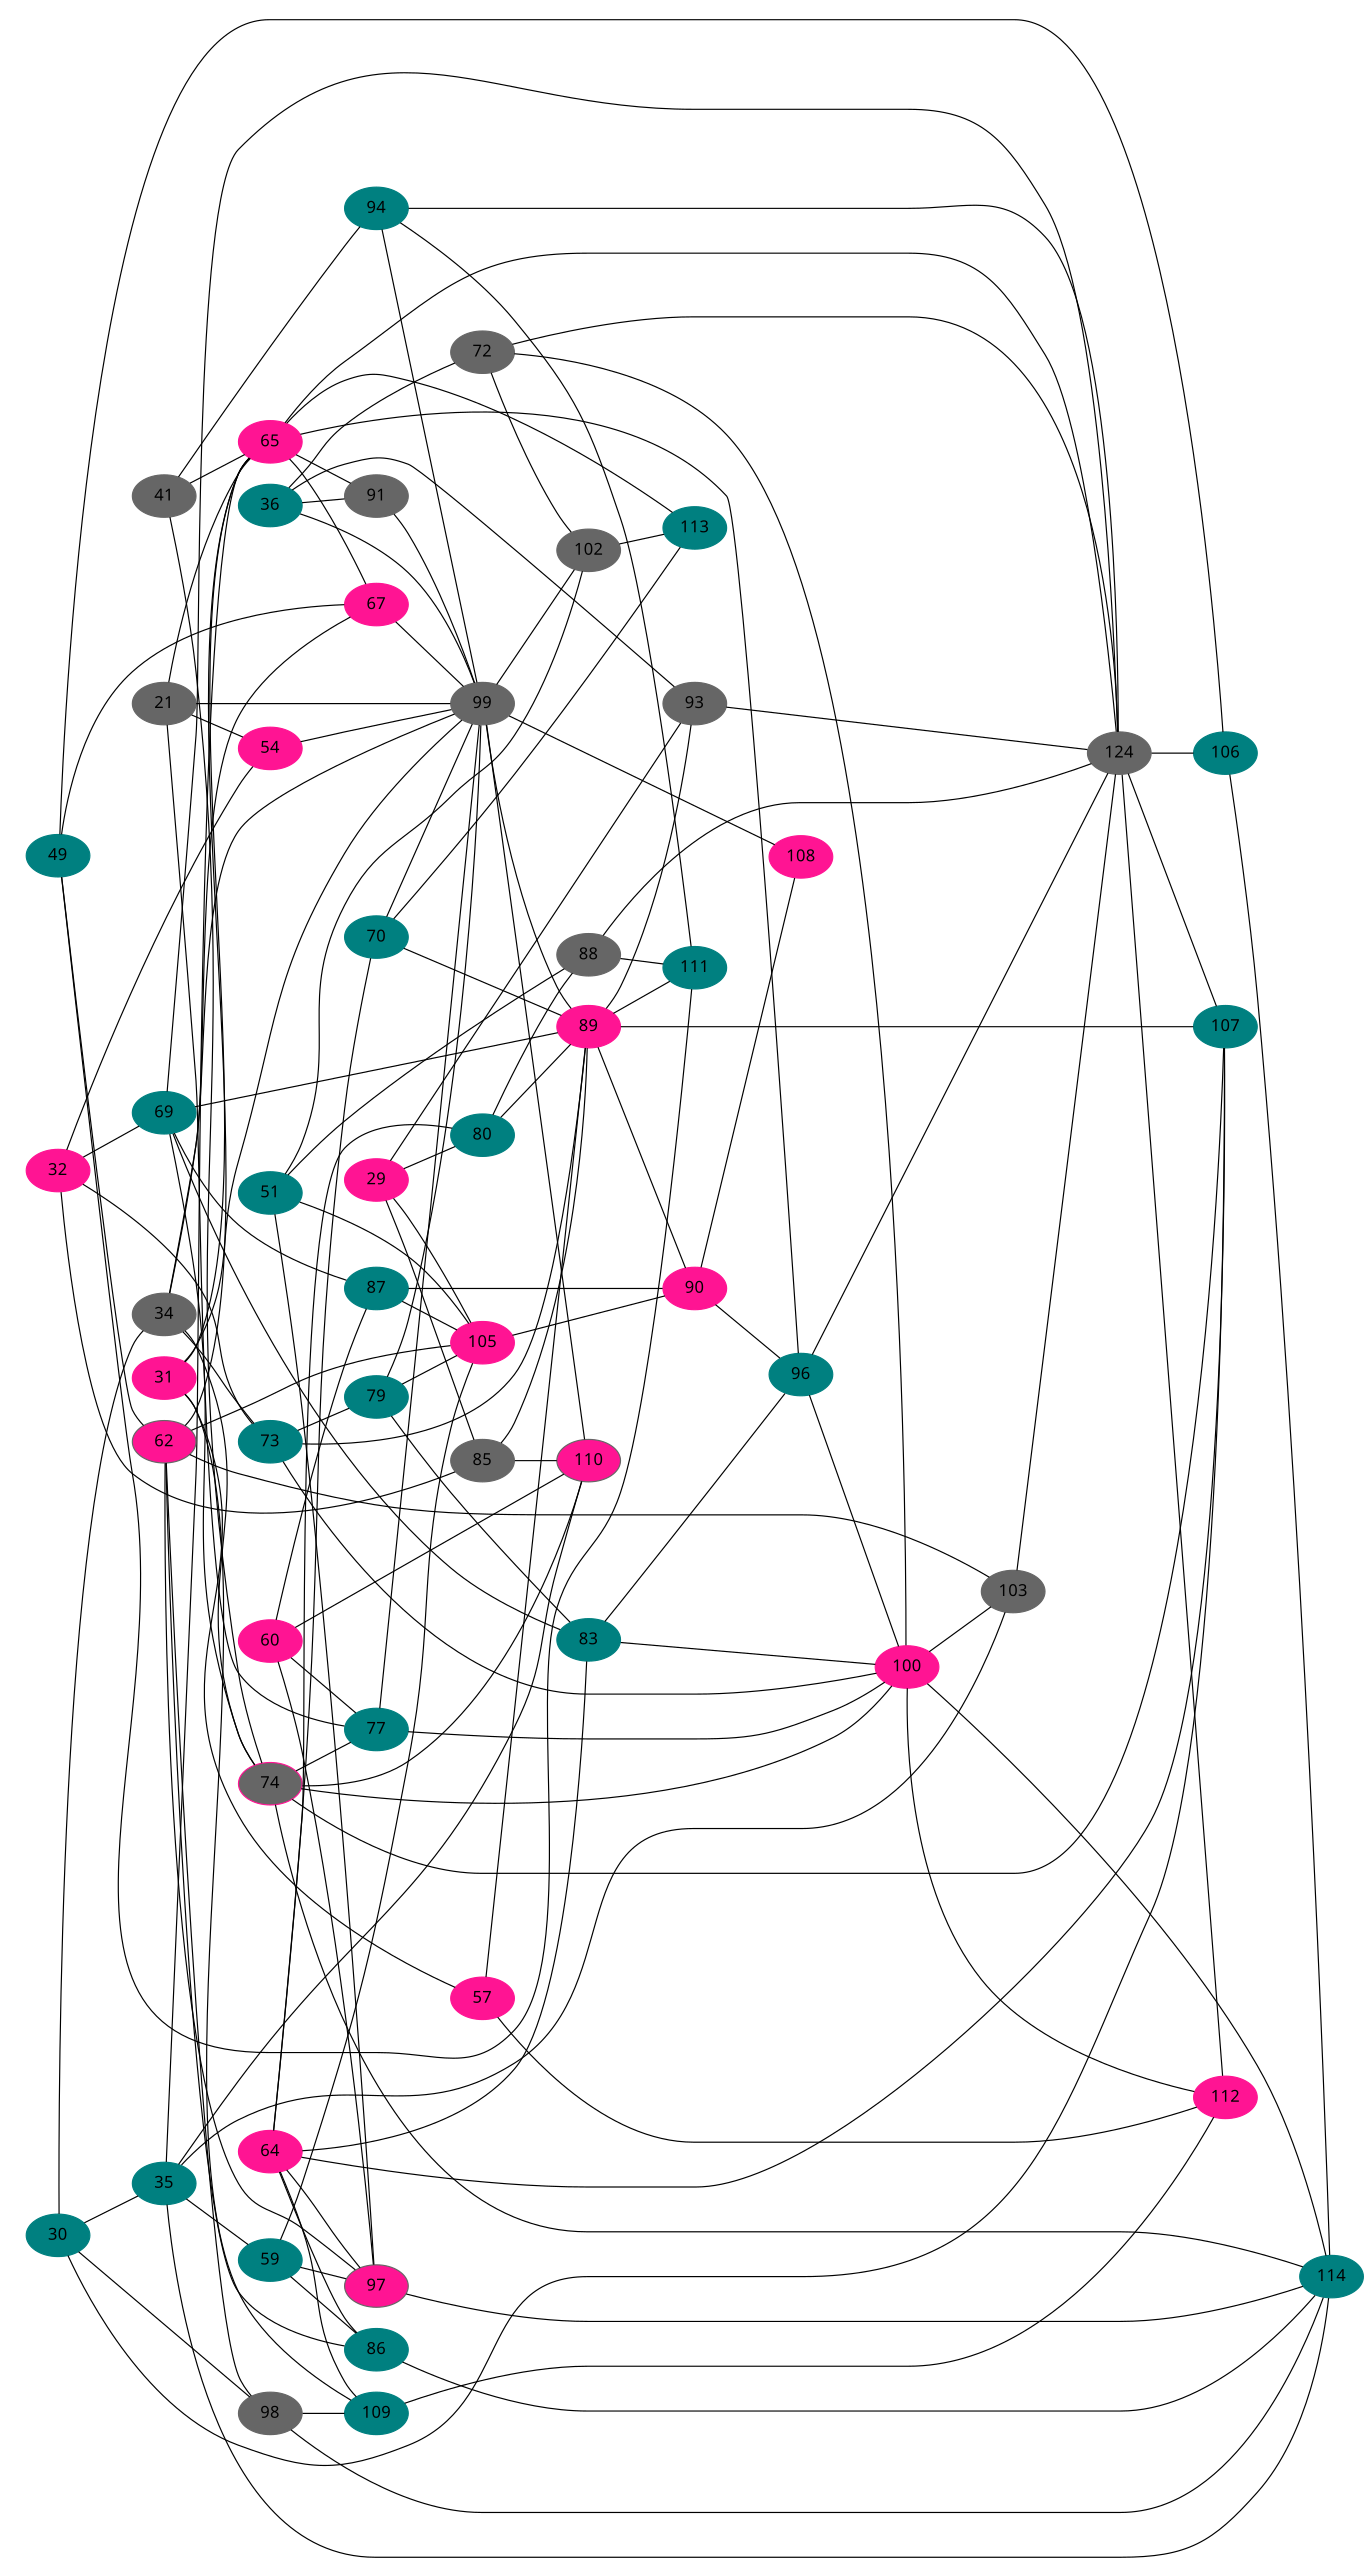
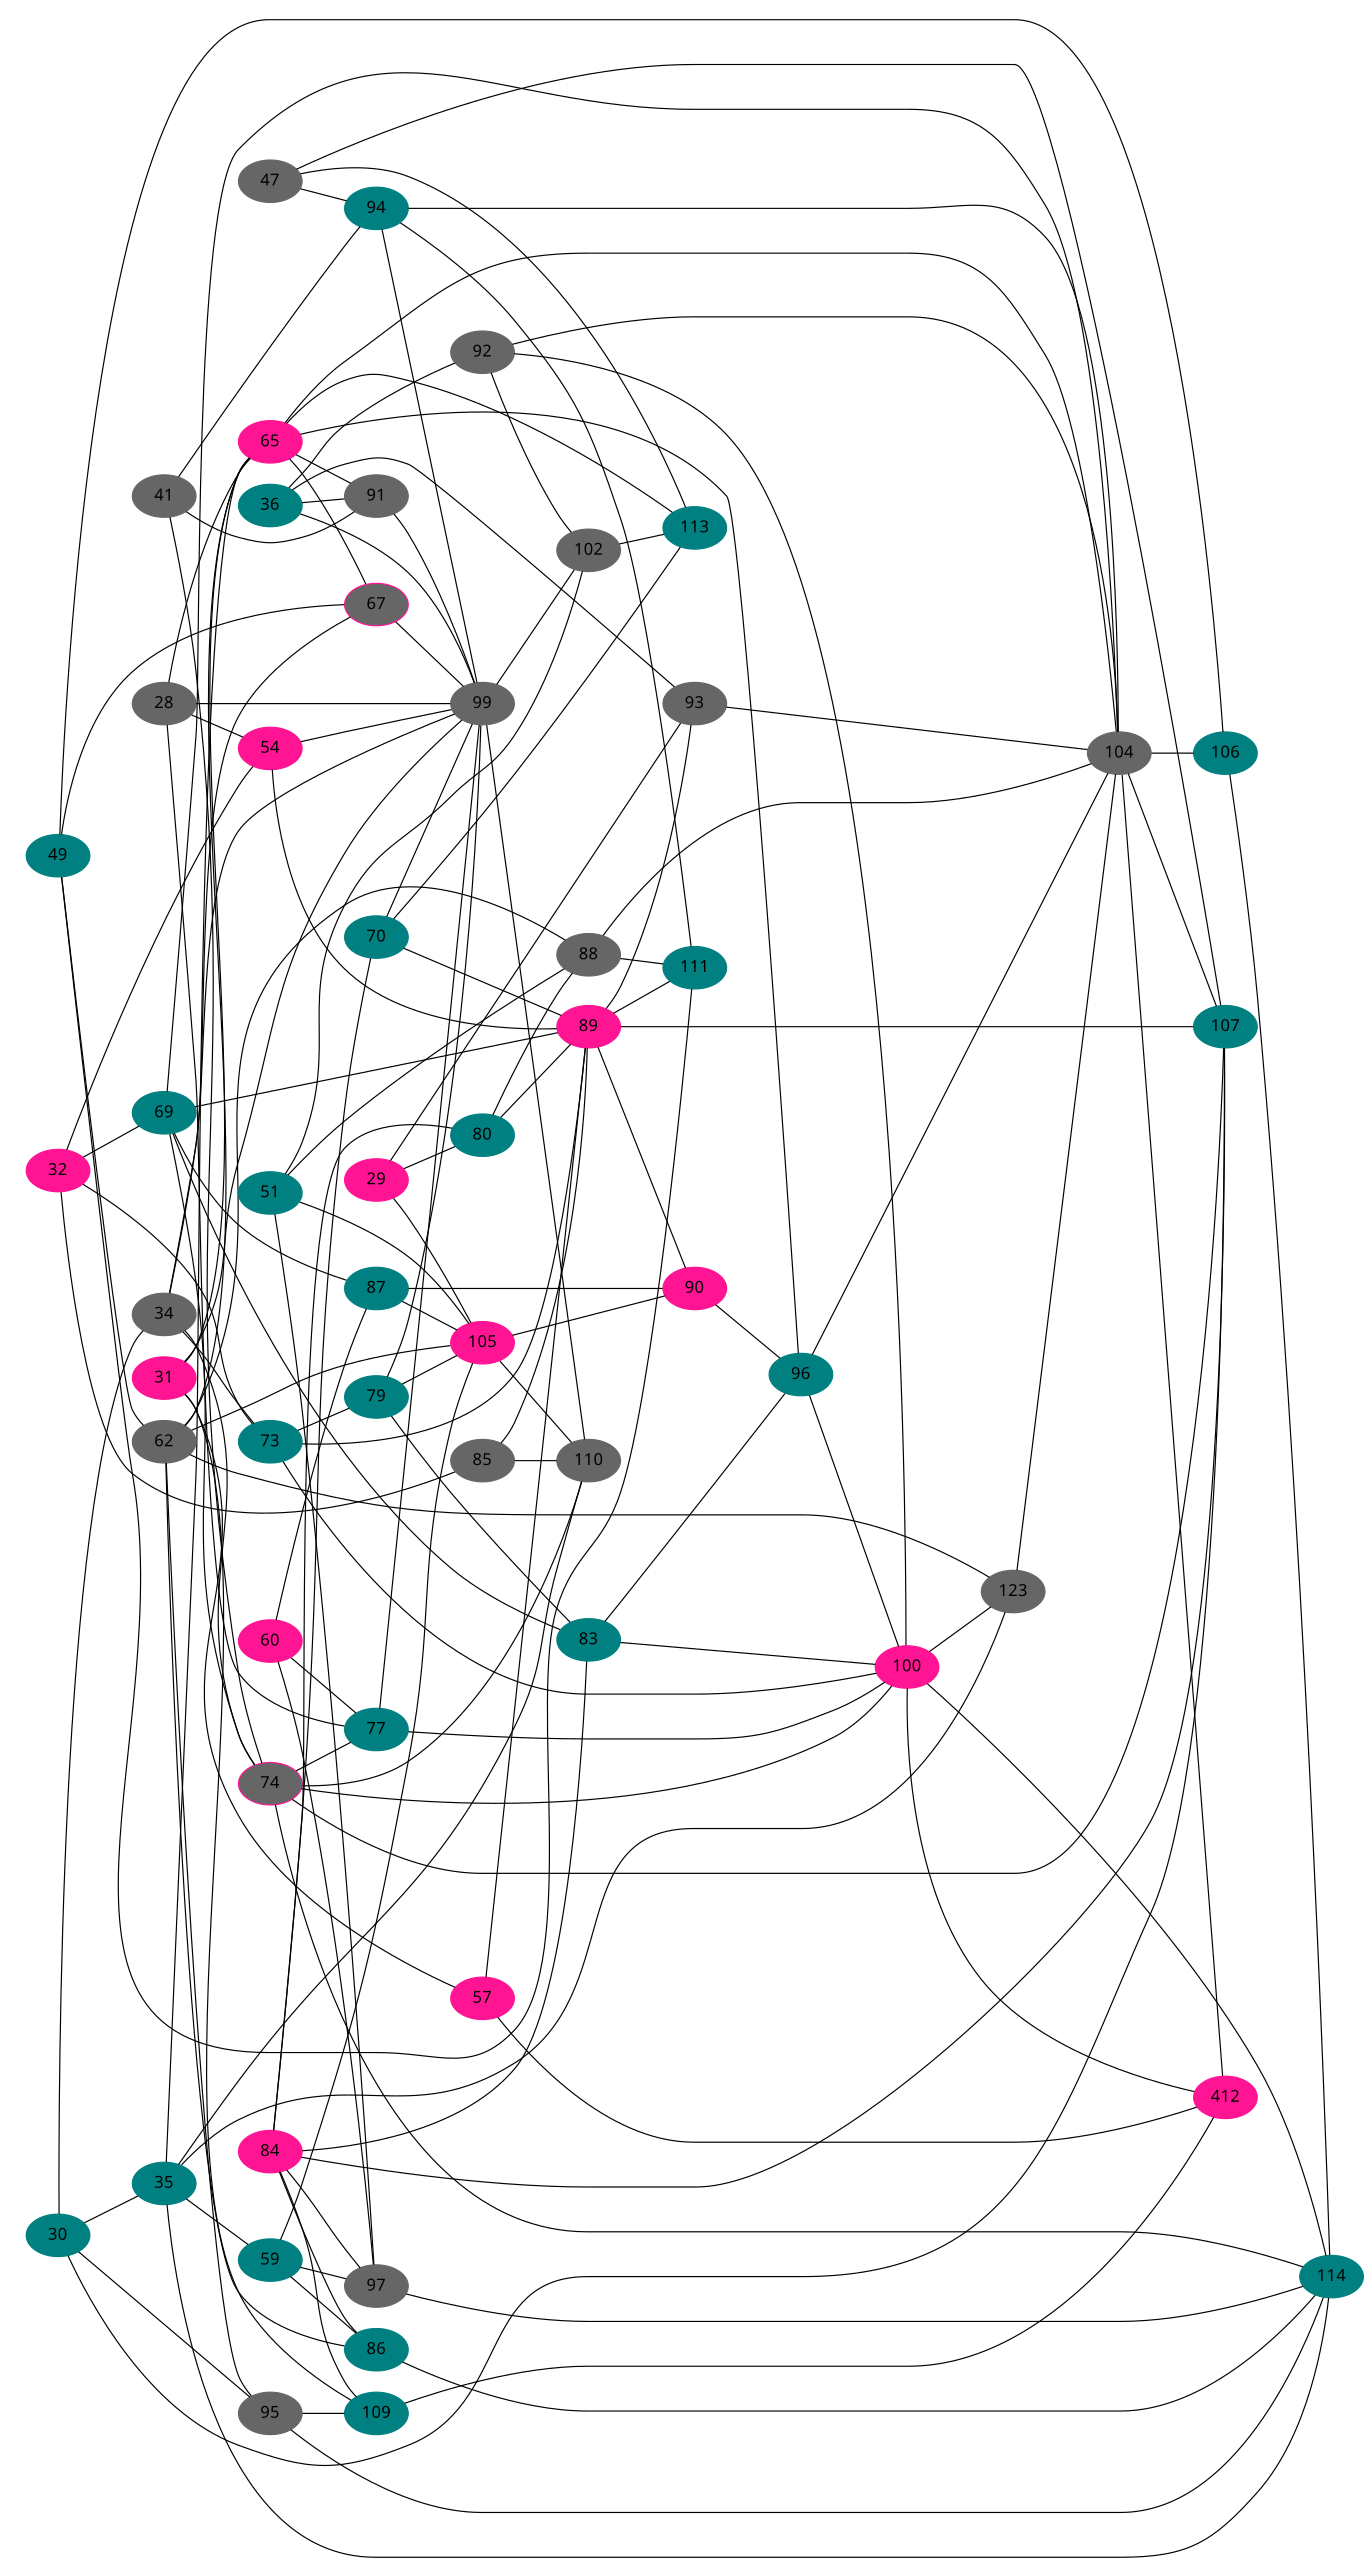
none -> (270, 181)
(483, 352) -> (483, 352)
(217, 469) -> (270, 543)
(376, 605) -> (376, 605)
(164, 704) -> (164, 704)
(1119, 753) -> (1119, 753)
(801, 857) -> none
(515, 871) -> (348, 972)
(433, 1326) -> none
(164, 1442) -> (164, 1442)
(589, 1461) -> (589, 1461)
(416, 1558) -> (536, 1402)
(1013, 1592) -> (1013, 1592)
(180, 1900) -> (248, 1035)
(1225, 2097) -> (1225, 2097)
(270, 2152) -> (270, 2152)
(376, 2286) -> (376, 2286)
(270, 2413) -> (270, 2413)
